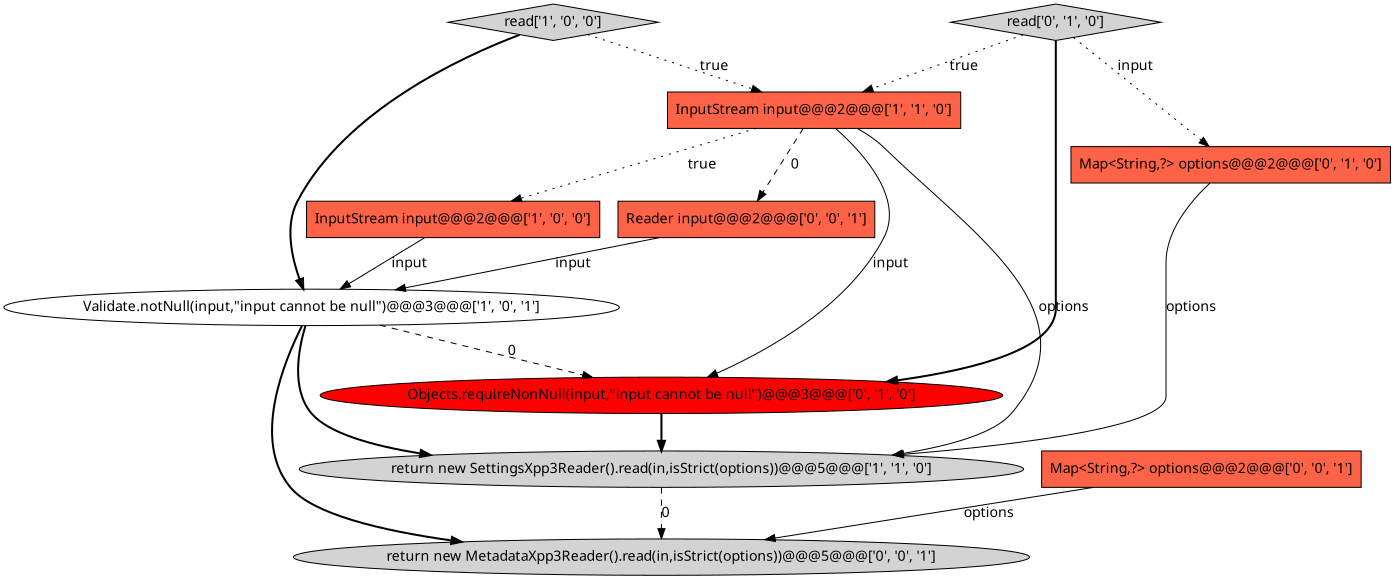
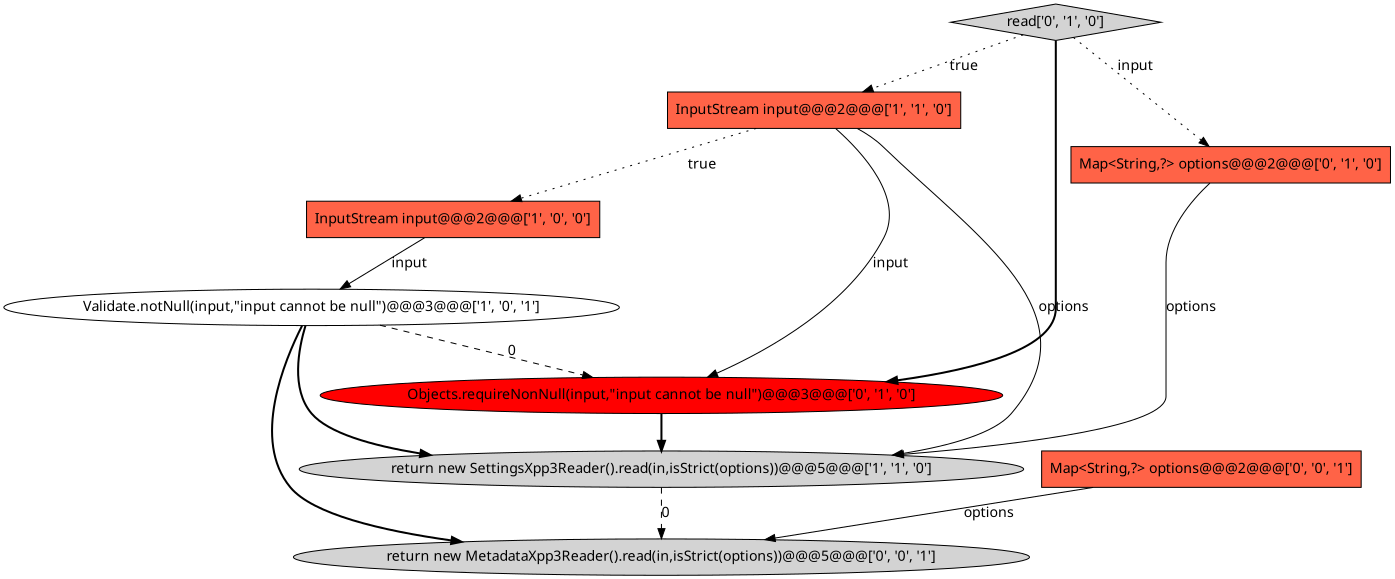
(553, 22) -> none
(746, 219) -> none
